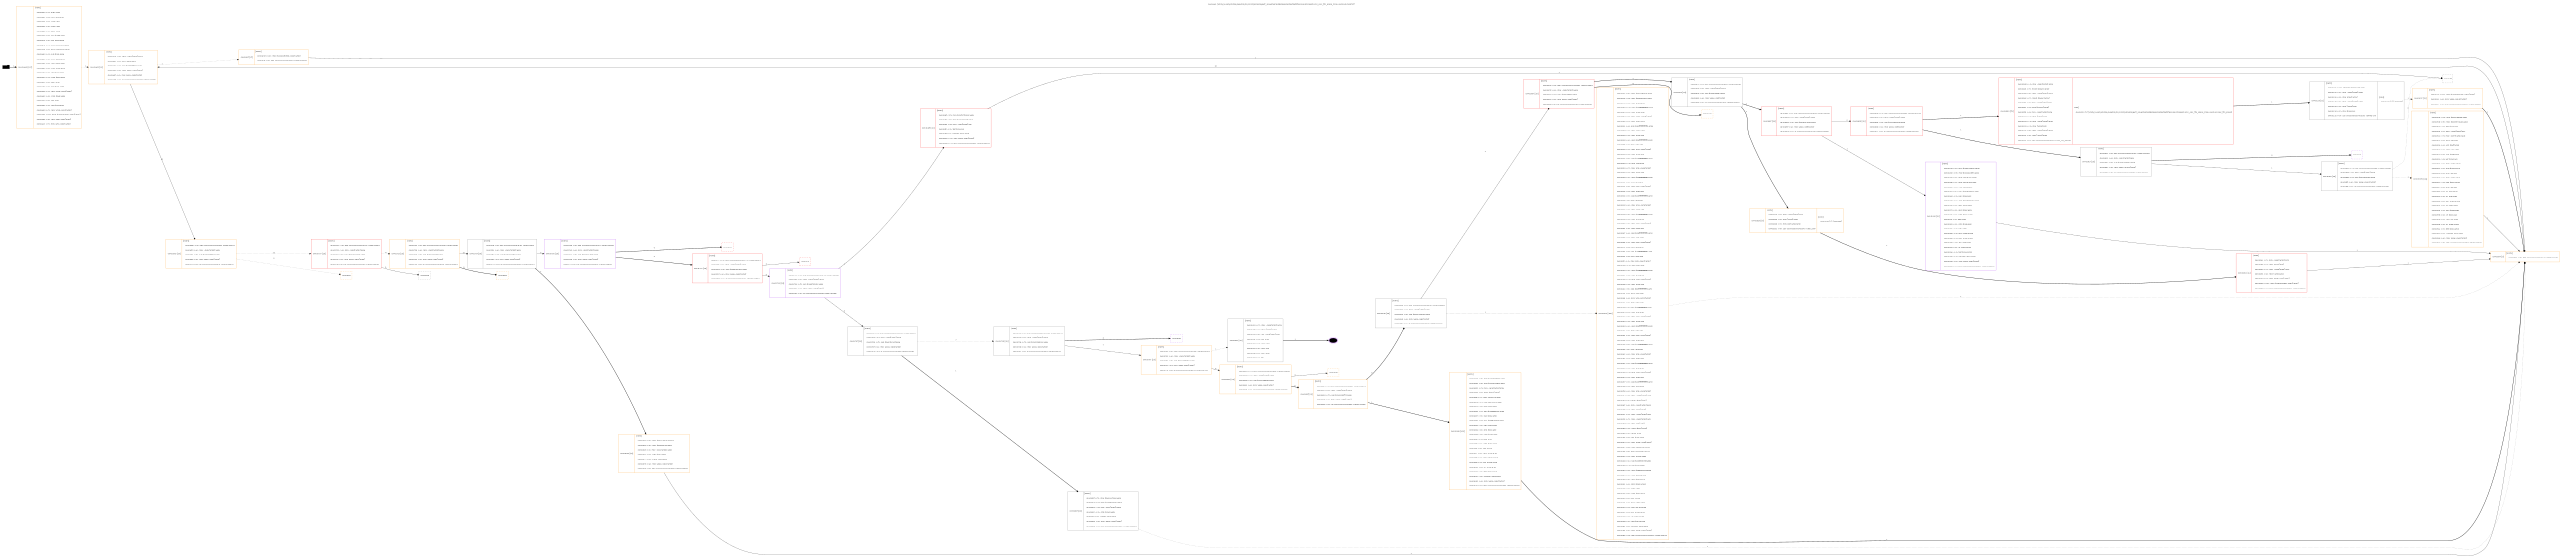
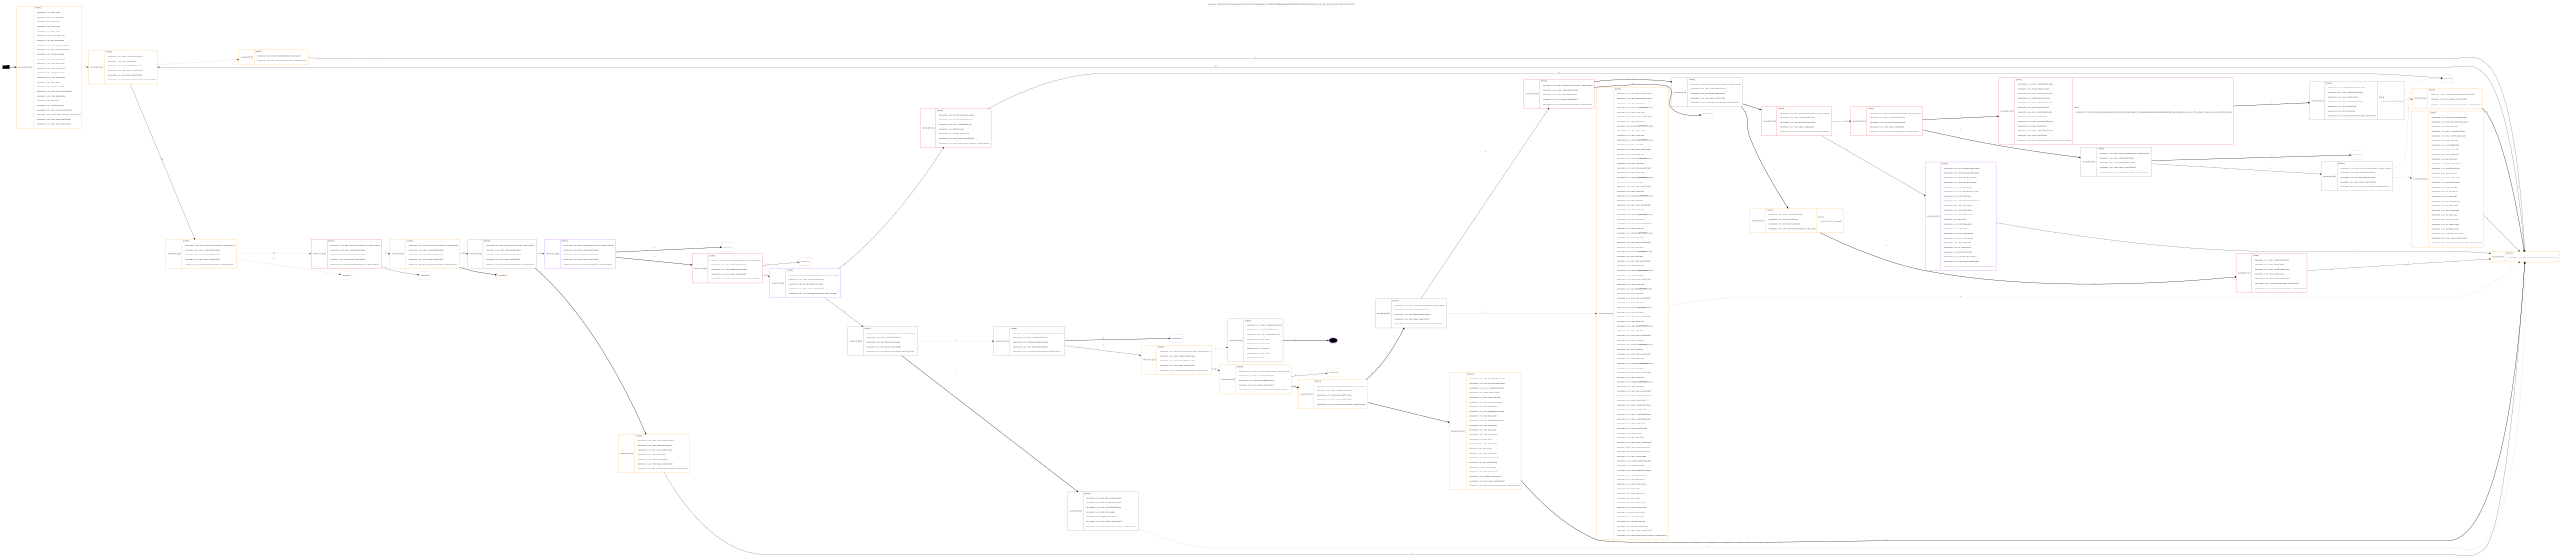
(1521, 313) -> (1521, 313)
